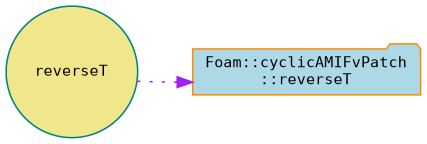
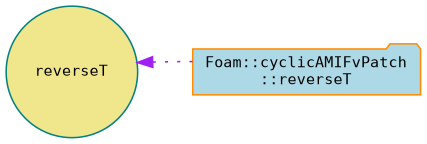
(157, 82) -> (173, 62)
